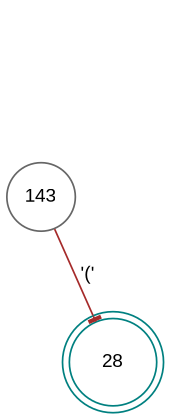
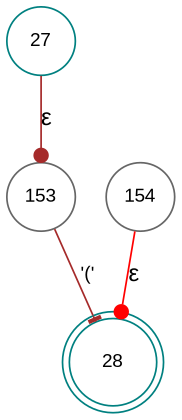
none -> (41, 41)
(41, 197) -> (41, 197)
none -> (140, 197)
